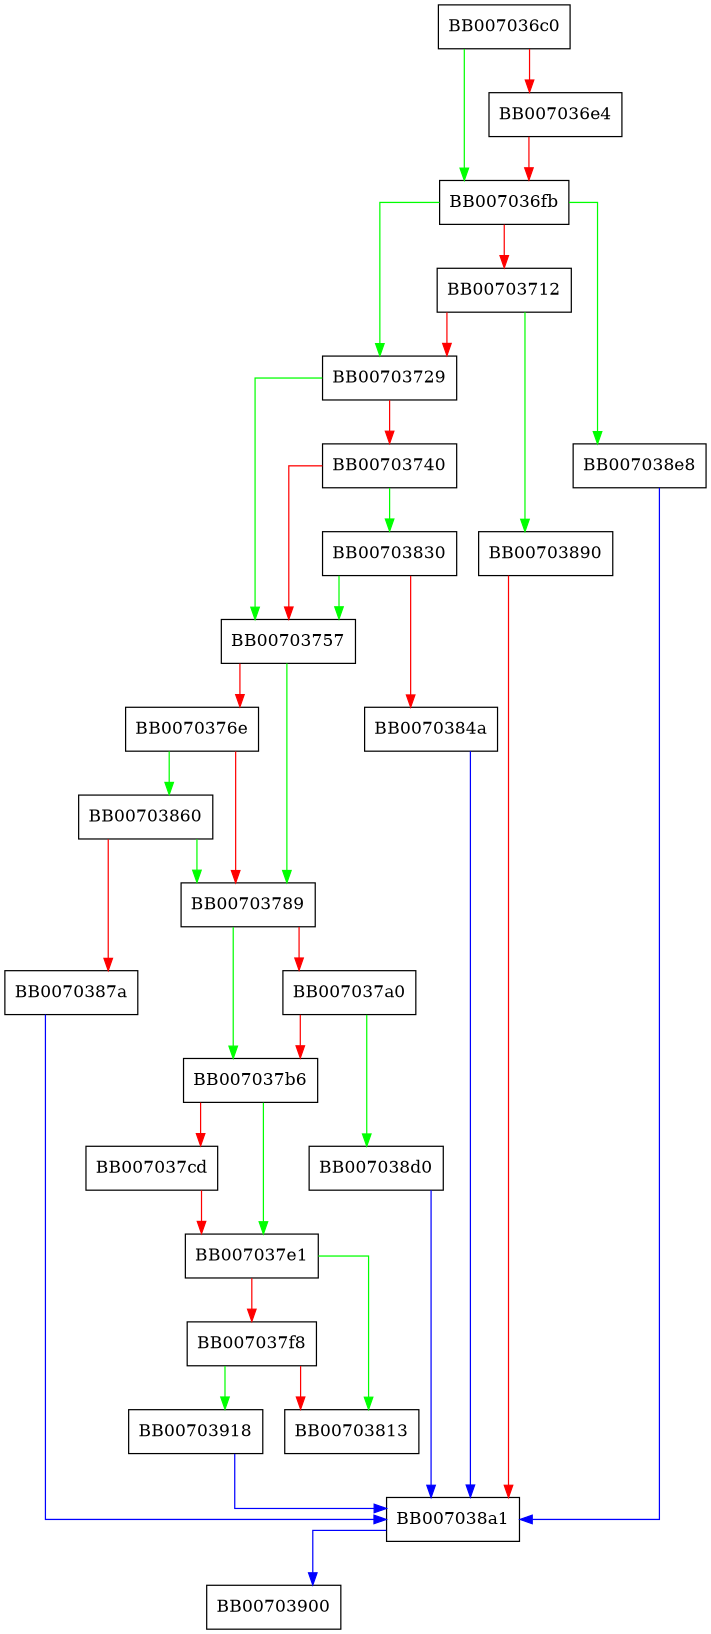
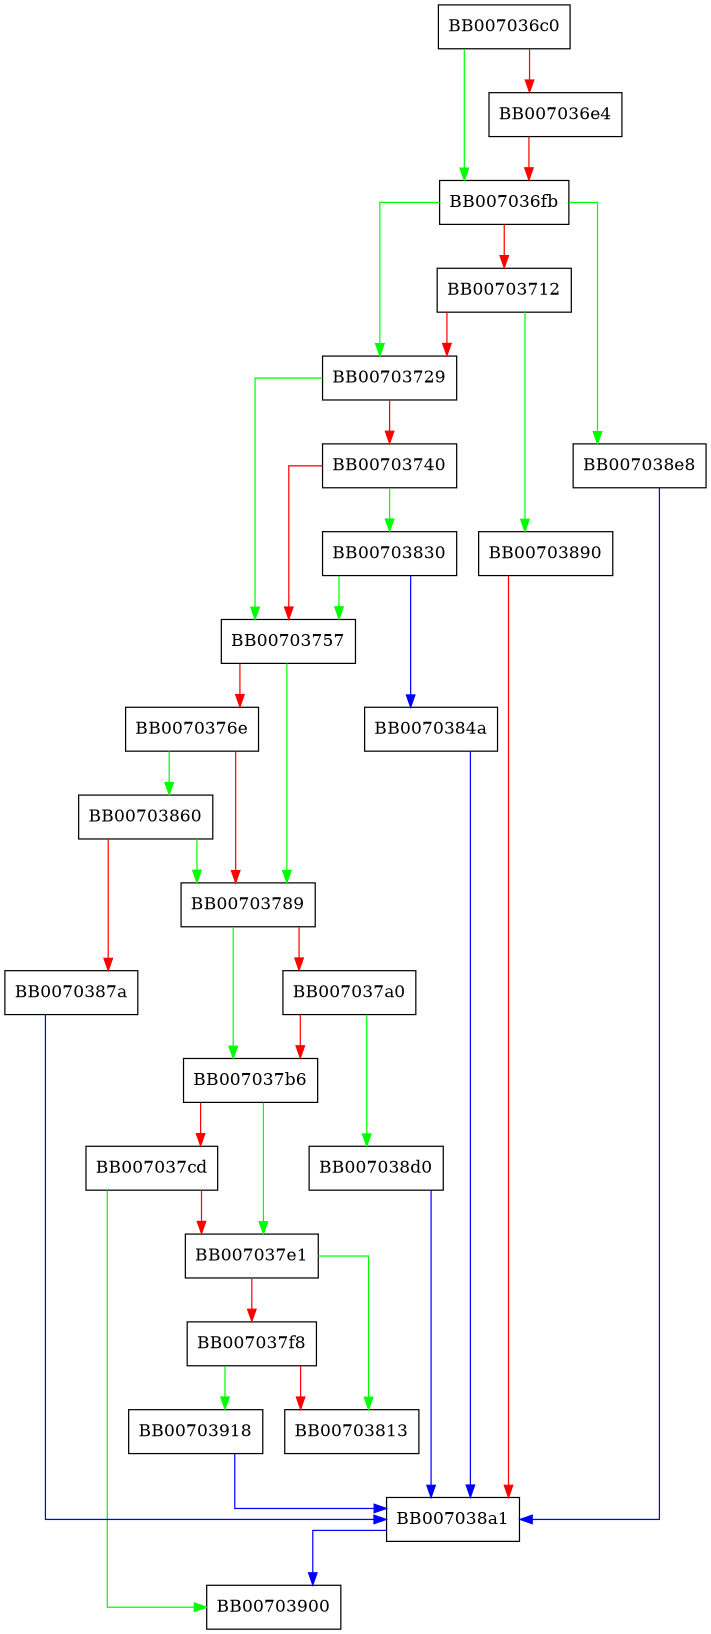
(411, 635) -> (411, 635)
none -> (107, 1442)
